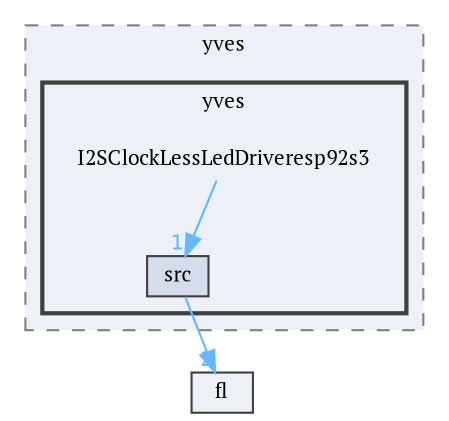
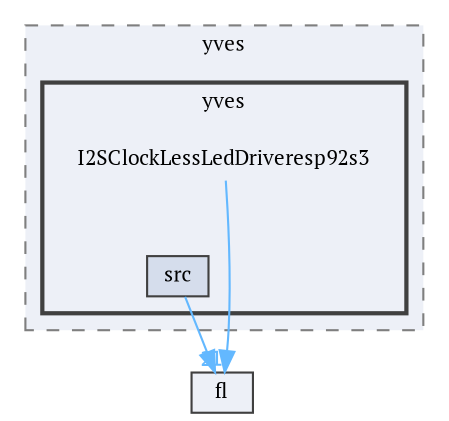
(205, 208) -> (229, 266)
